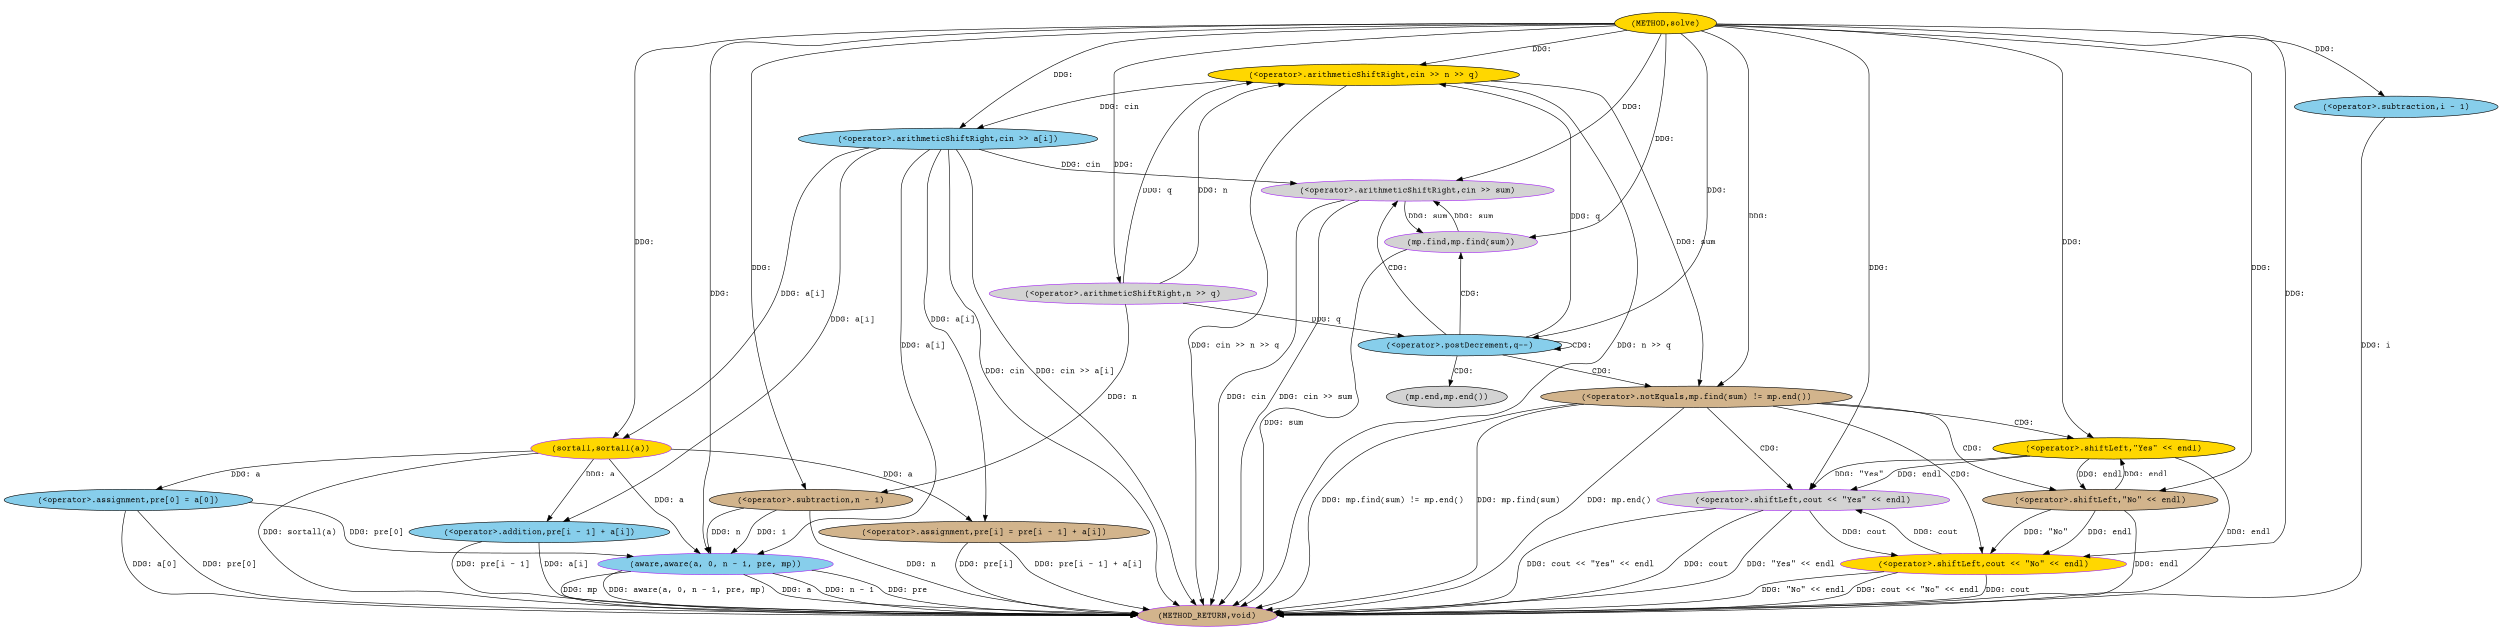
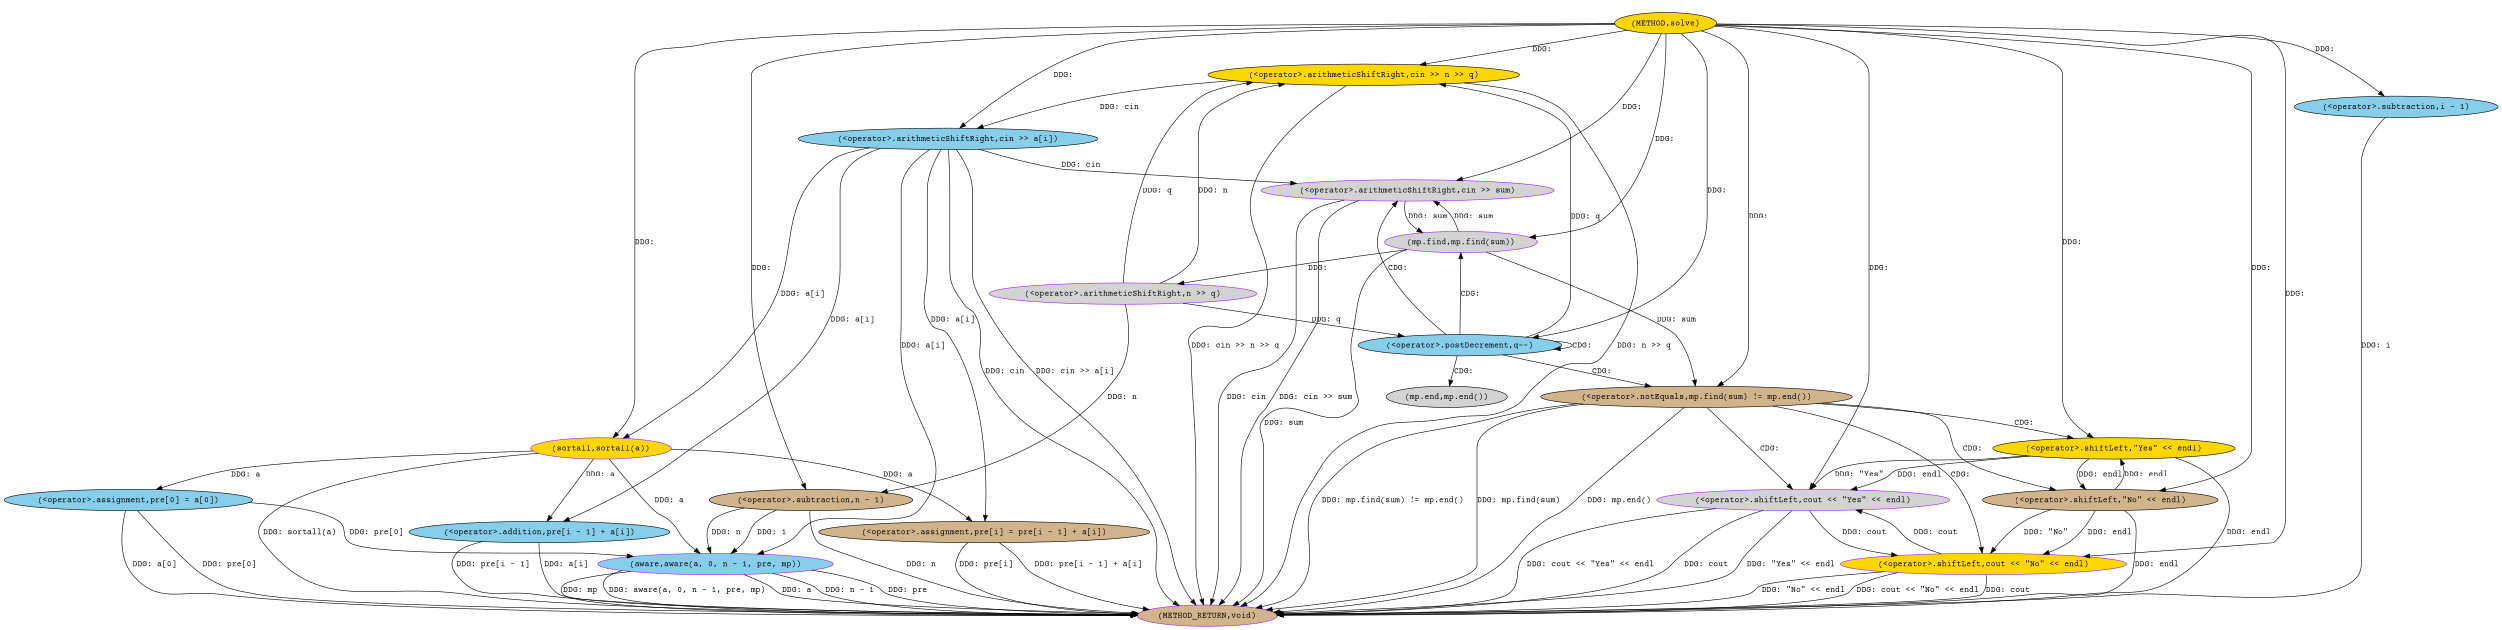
(915, 37) -> none
(1262, 47) -> (1301, 264)
(1647, 181) -> (1605, 300)
